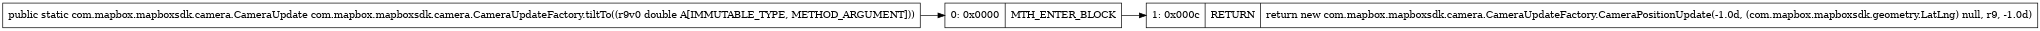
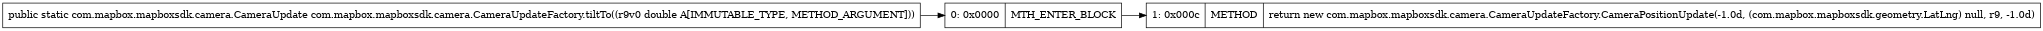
(1233, 15) -> (1234, 15)
